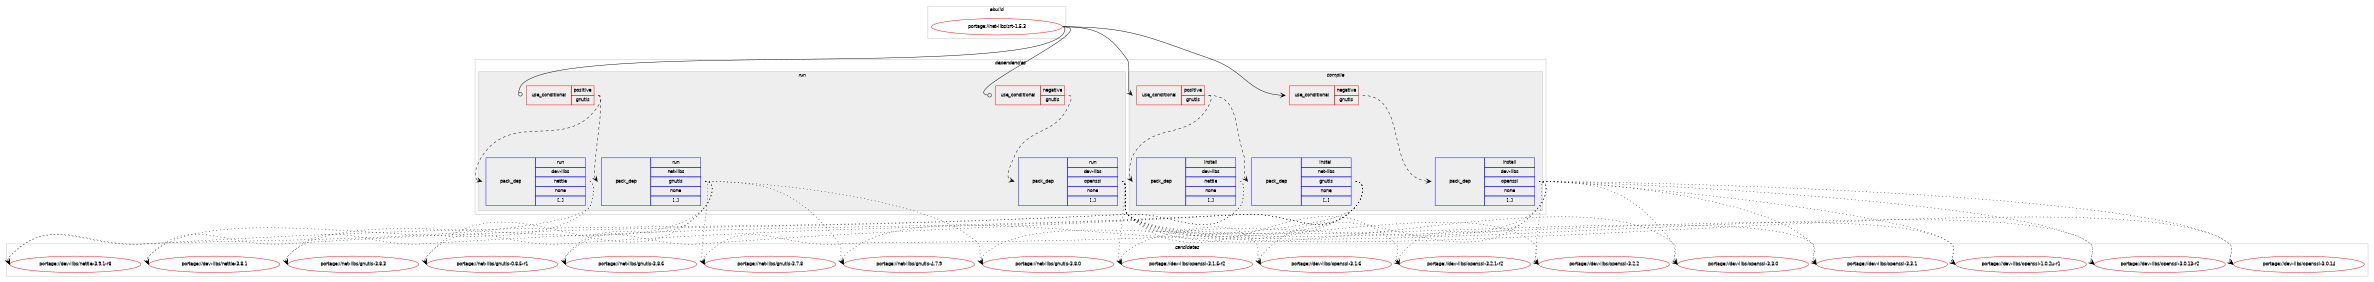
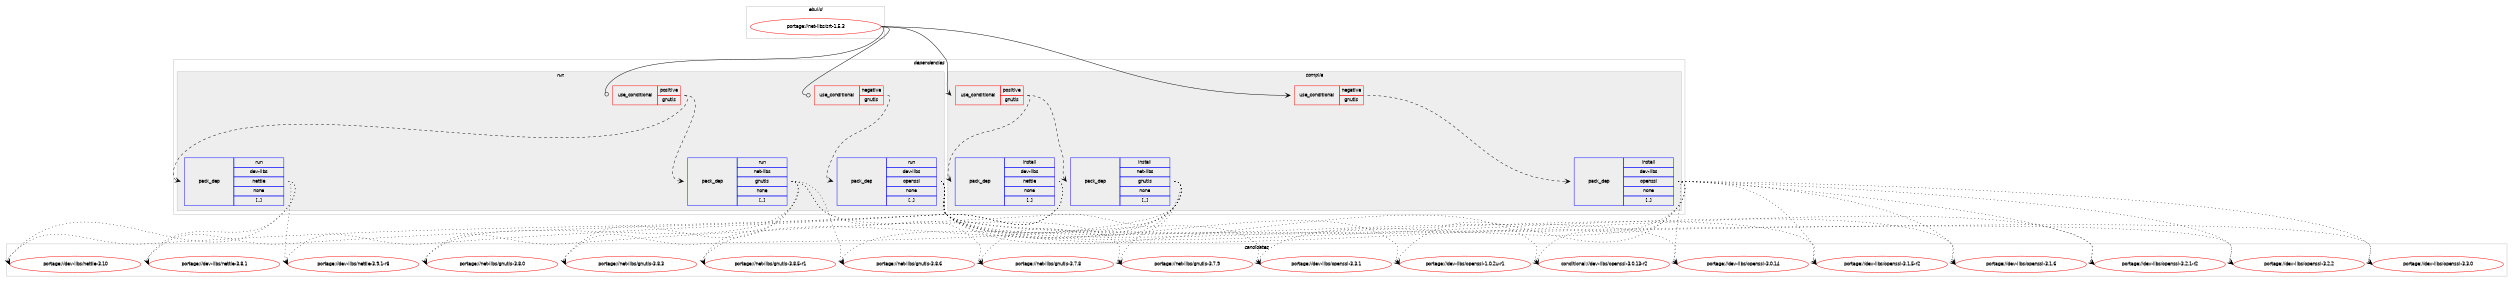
none -> (75, 264)
(492, 264) -> (770, 264)
(909, 264) -> (1187, 264)
(2160, 264) -> (1604, 264)
